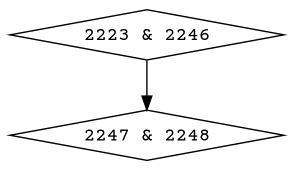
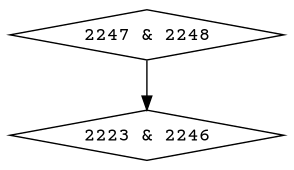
(147, 78) -> (147, 78)
